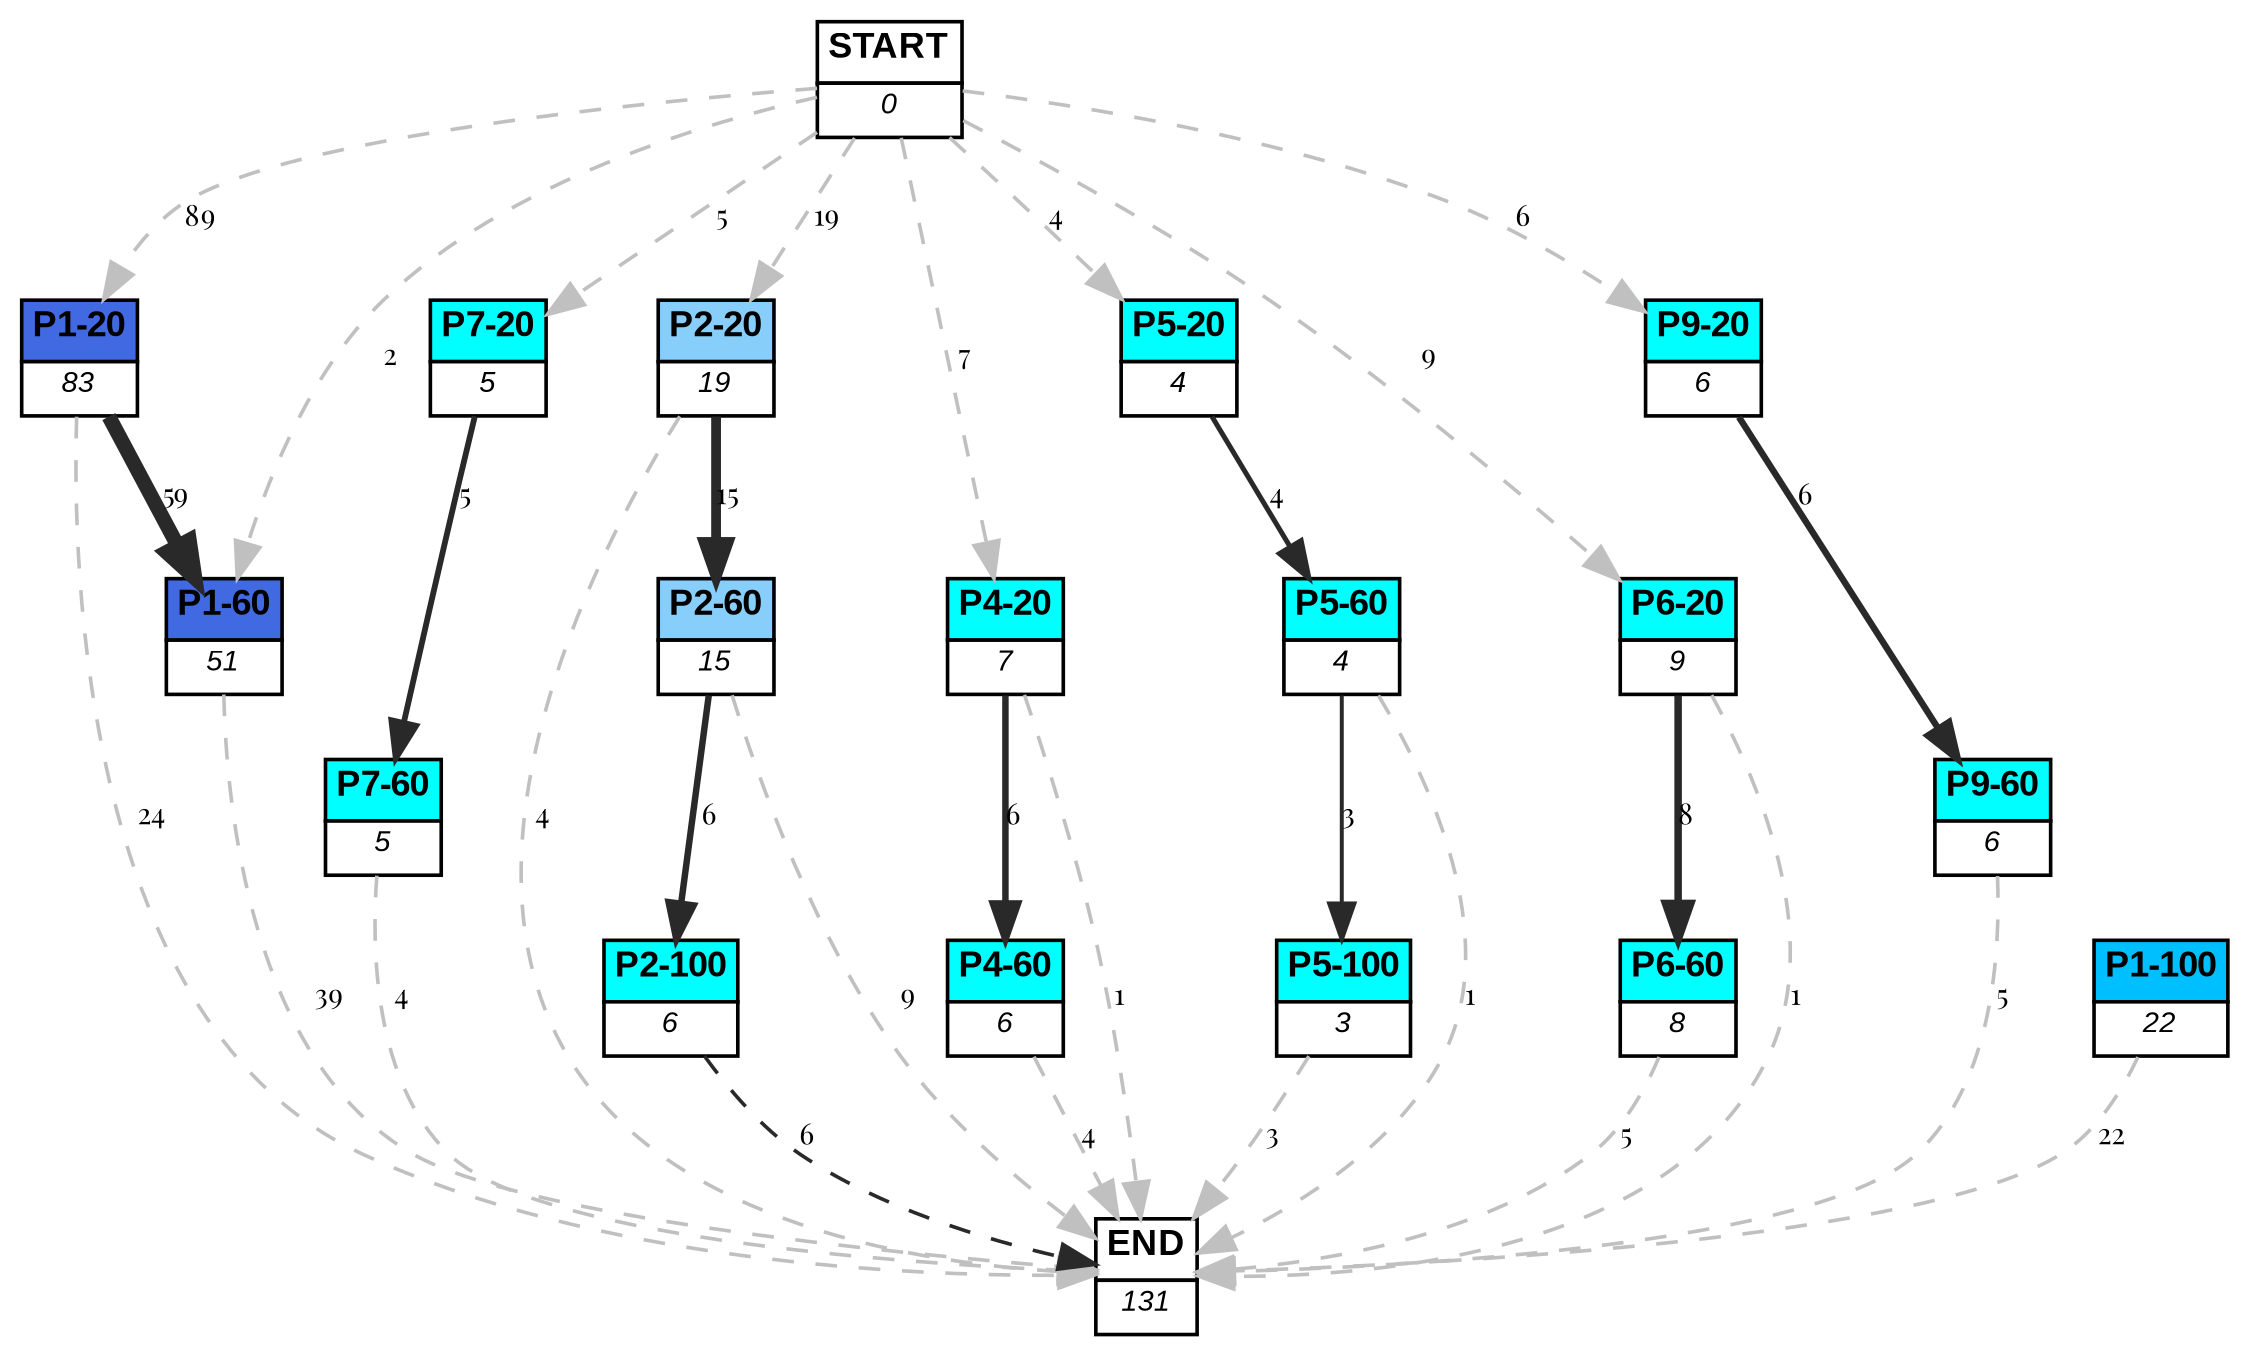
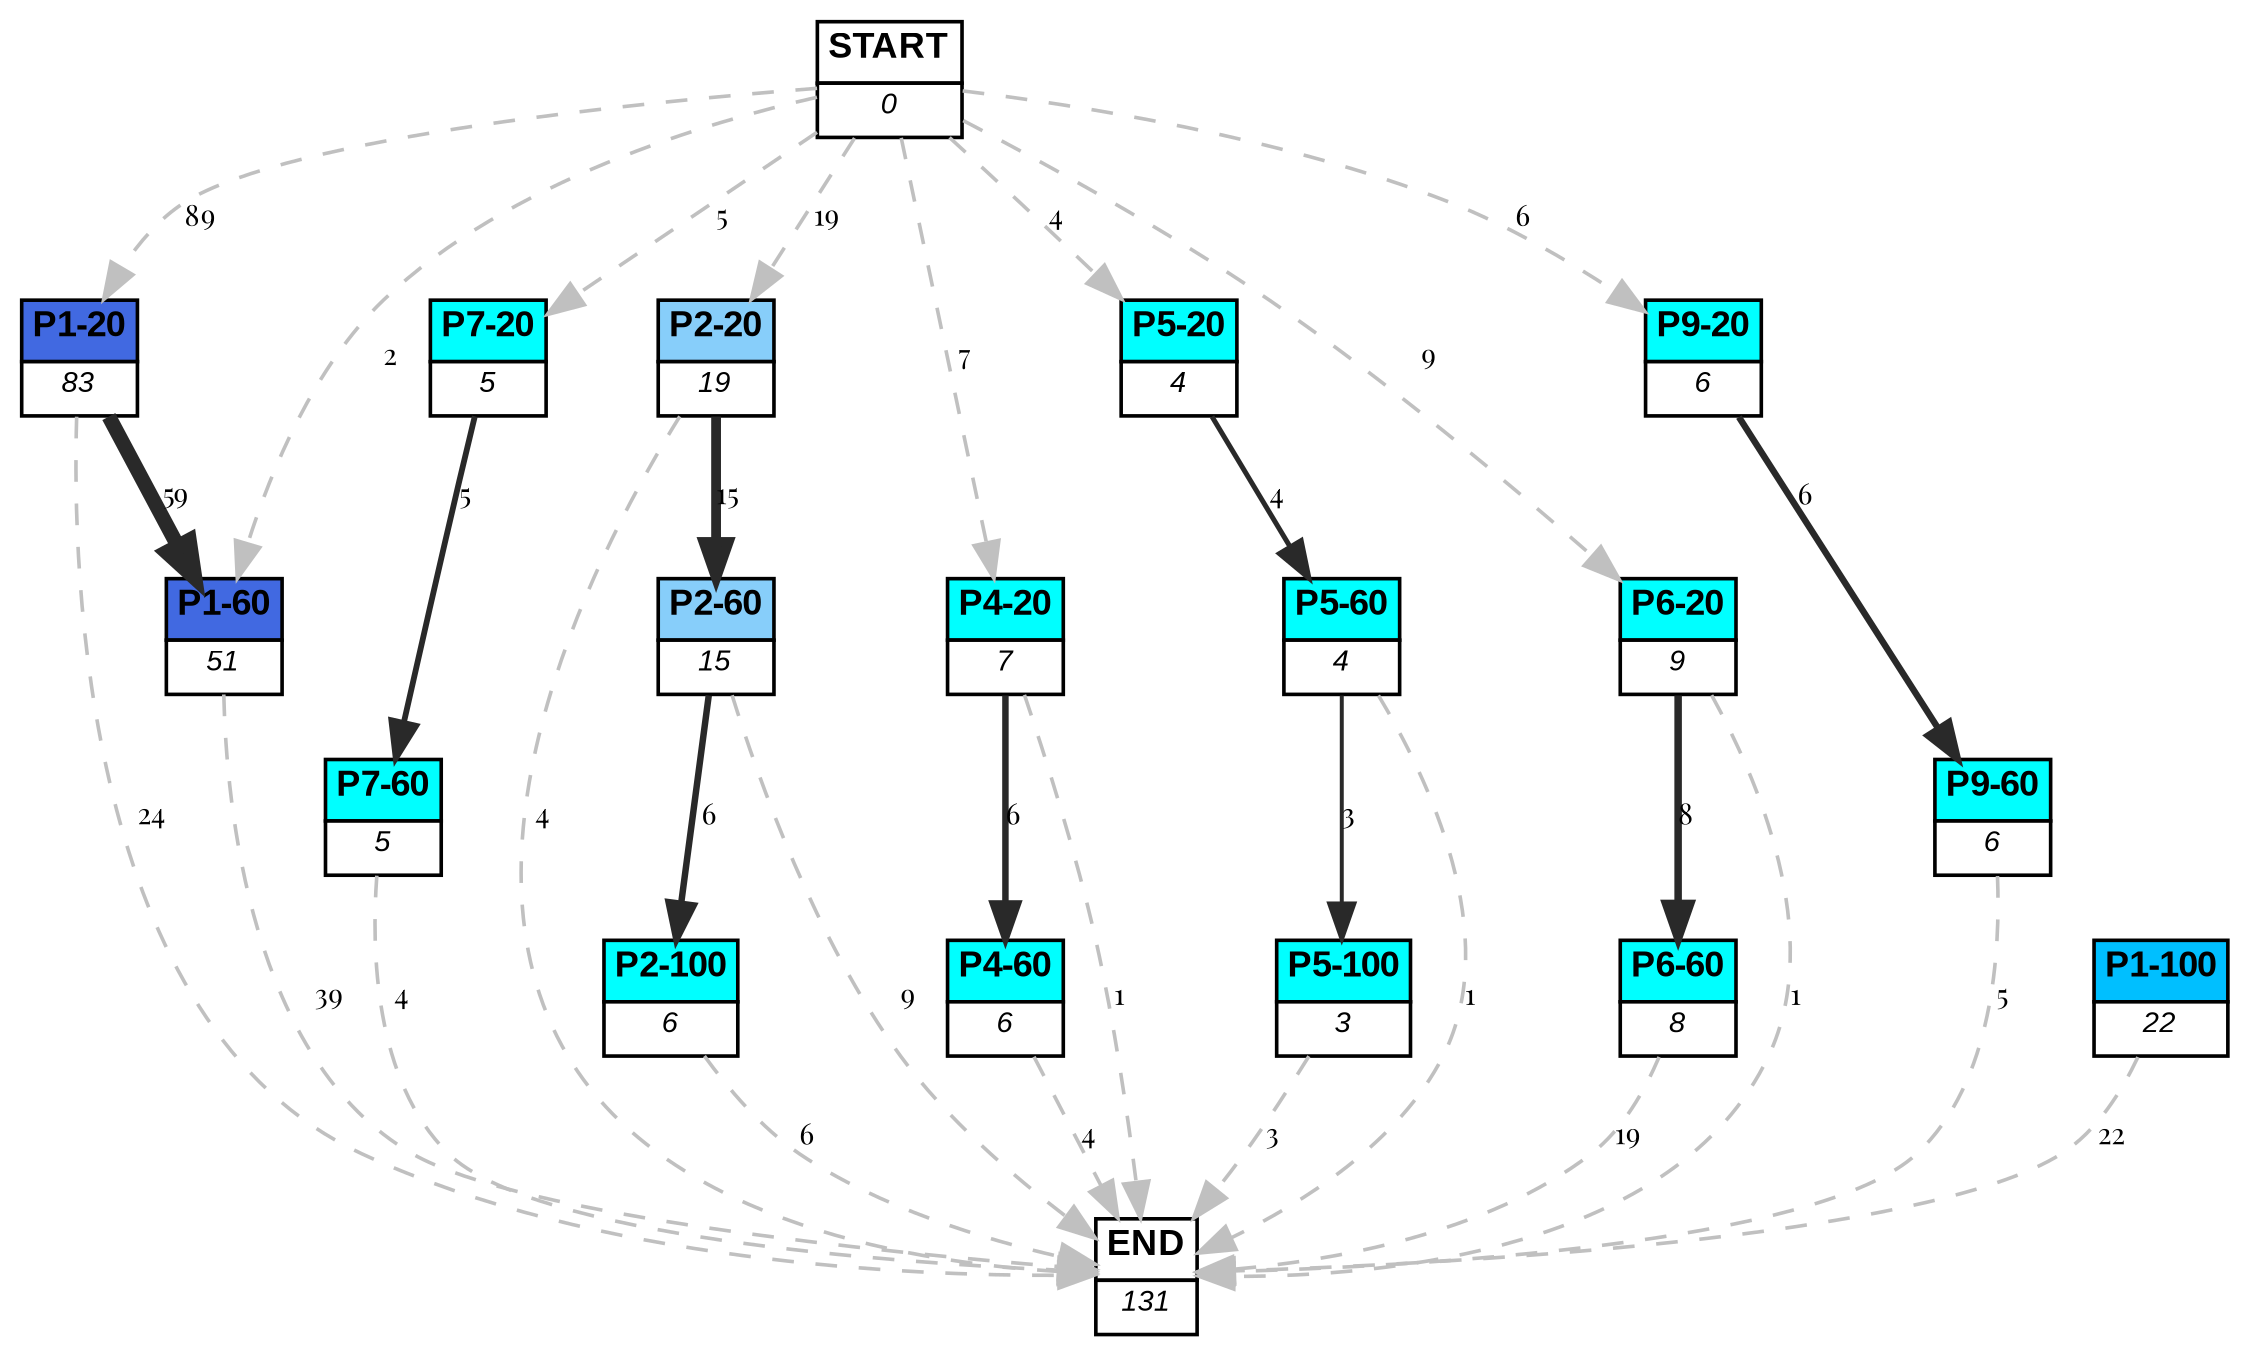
(1627, 1137) -> (1627, 1137)
(862, 1190) -> (862, 1190)
